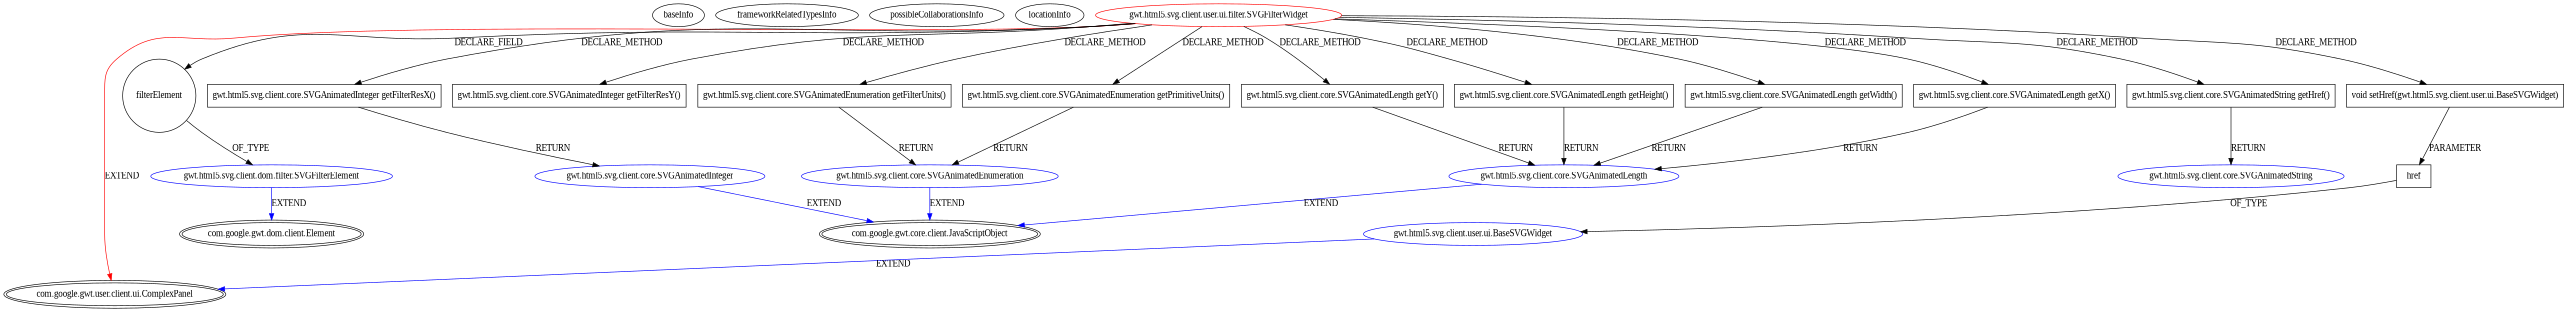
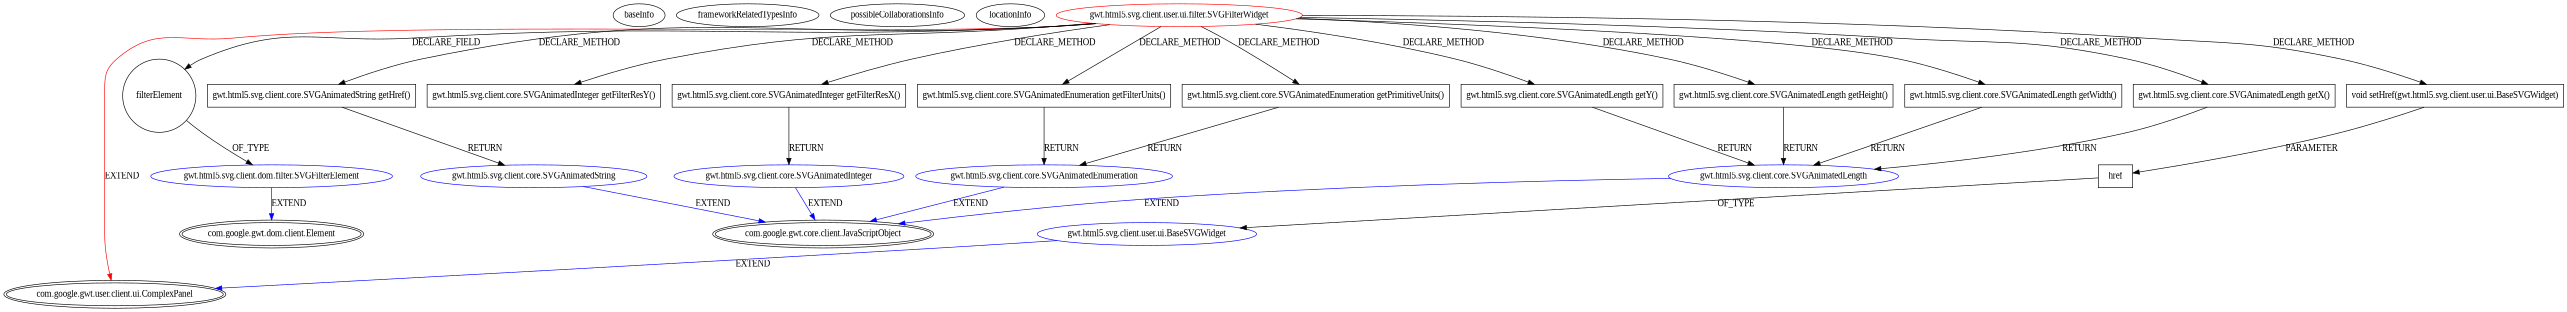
none -> (671, 204)
